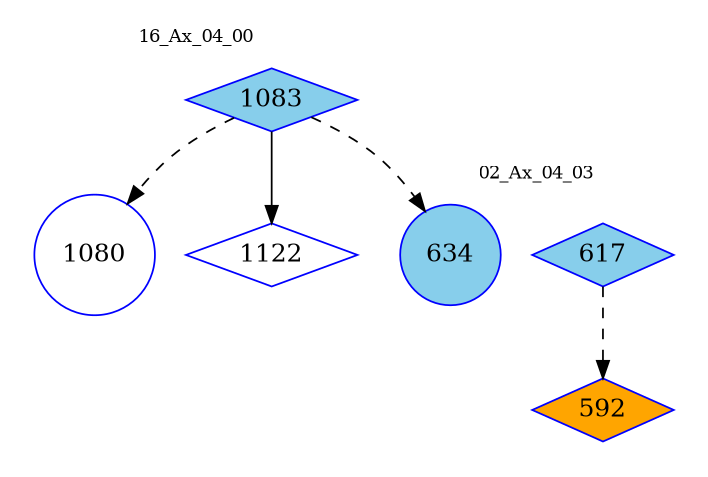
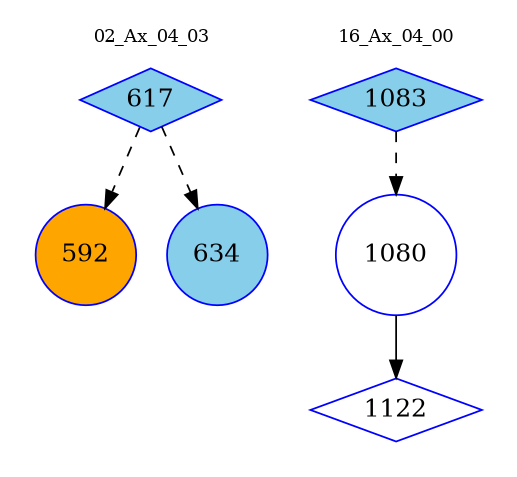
(361, 144) -> (176, 159)
(272, 168) -> (396, 338)
(603, 410) -> (86, 255)
